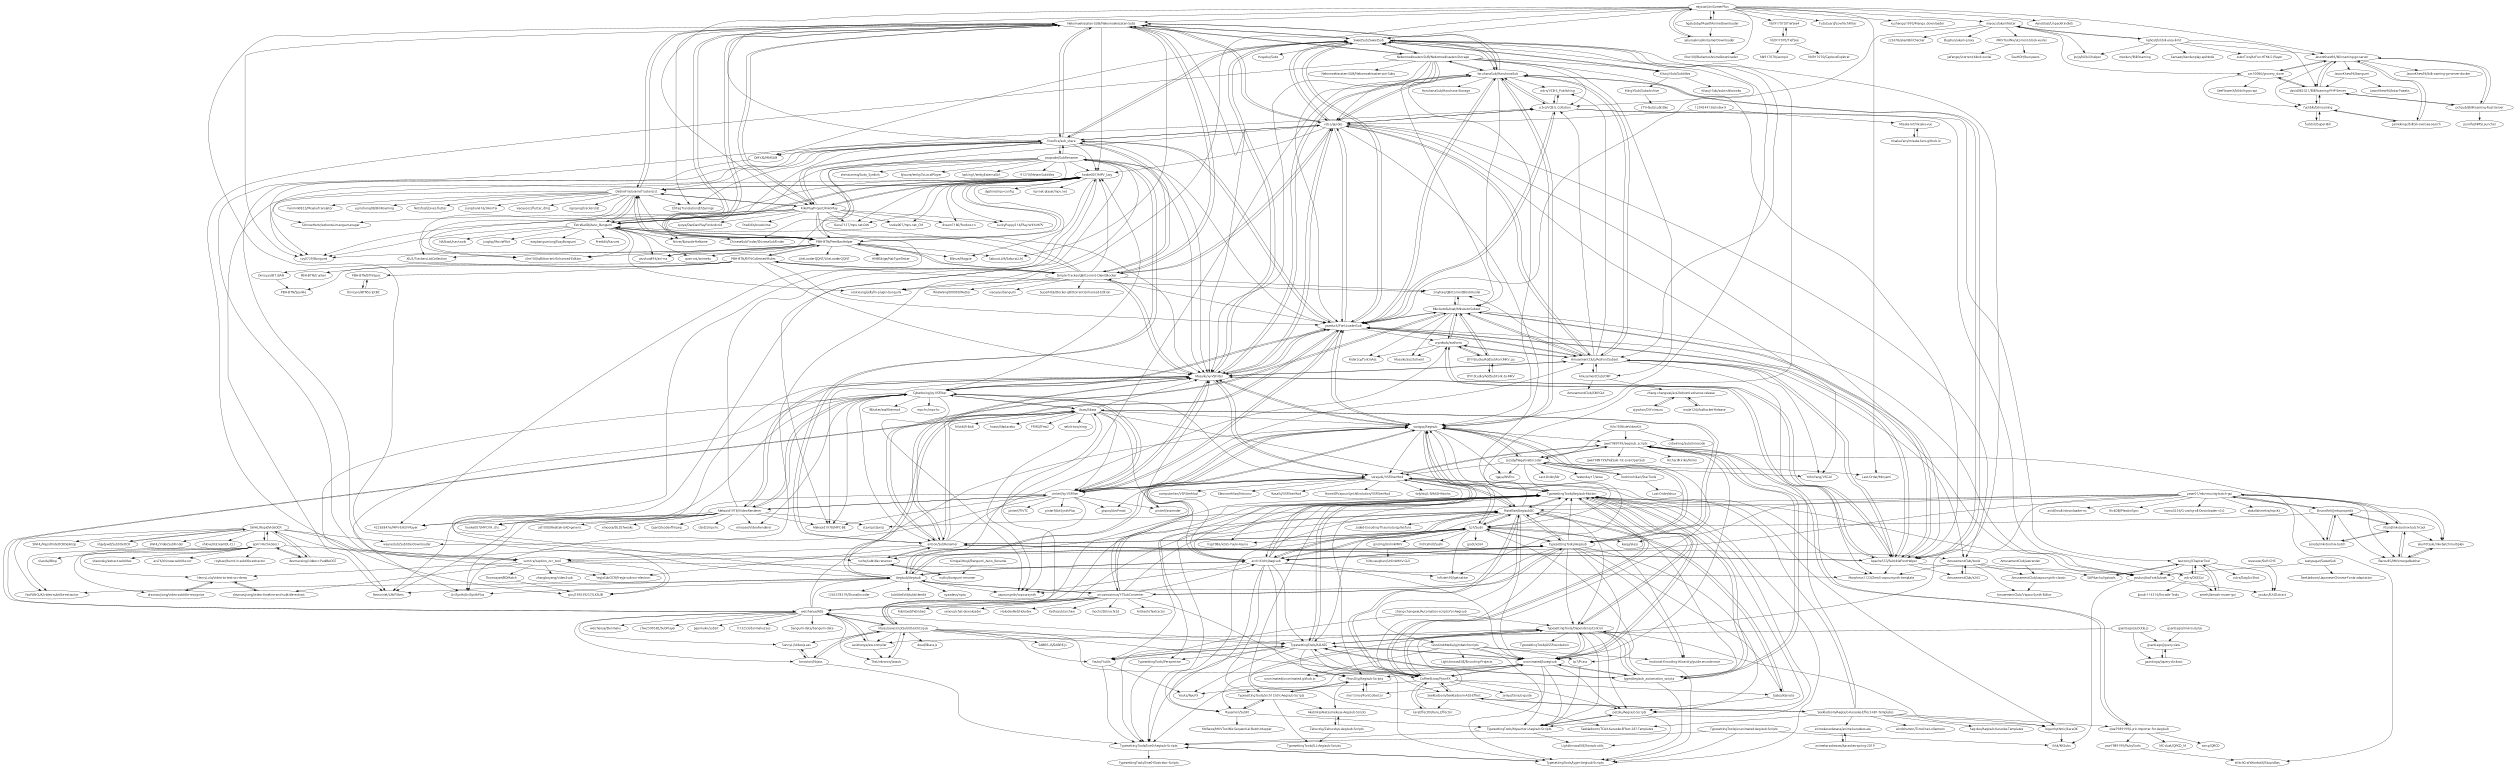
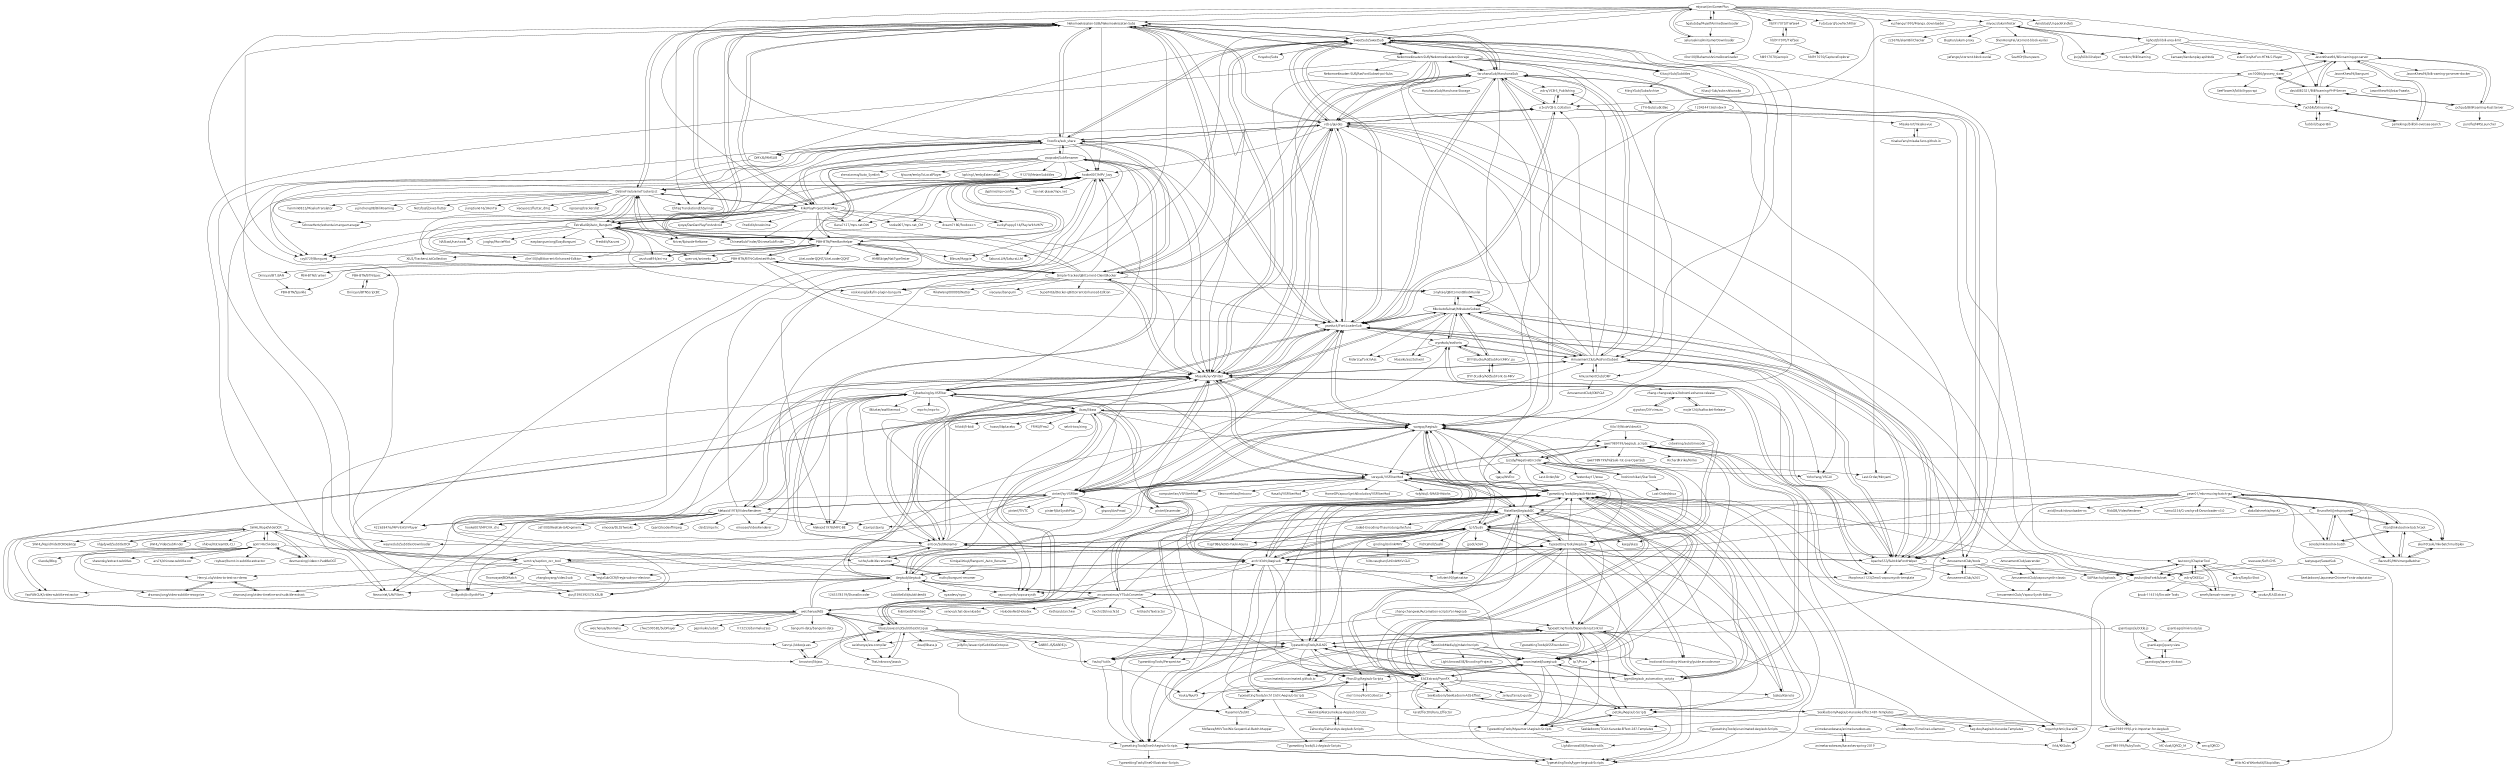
(2022, 40) -> (2022, 40)
(1358, 74) -> (1358, 74)
(1504, 202) -> (1654, 232)
(2124, 511) -> (2124, 511)
none -> (1051, 556)
(2276, 575) -> (2212, 569)
(1513, 591) -> none
none -> (983, 645)
(1435, 679) -> (1435, 679)
